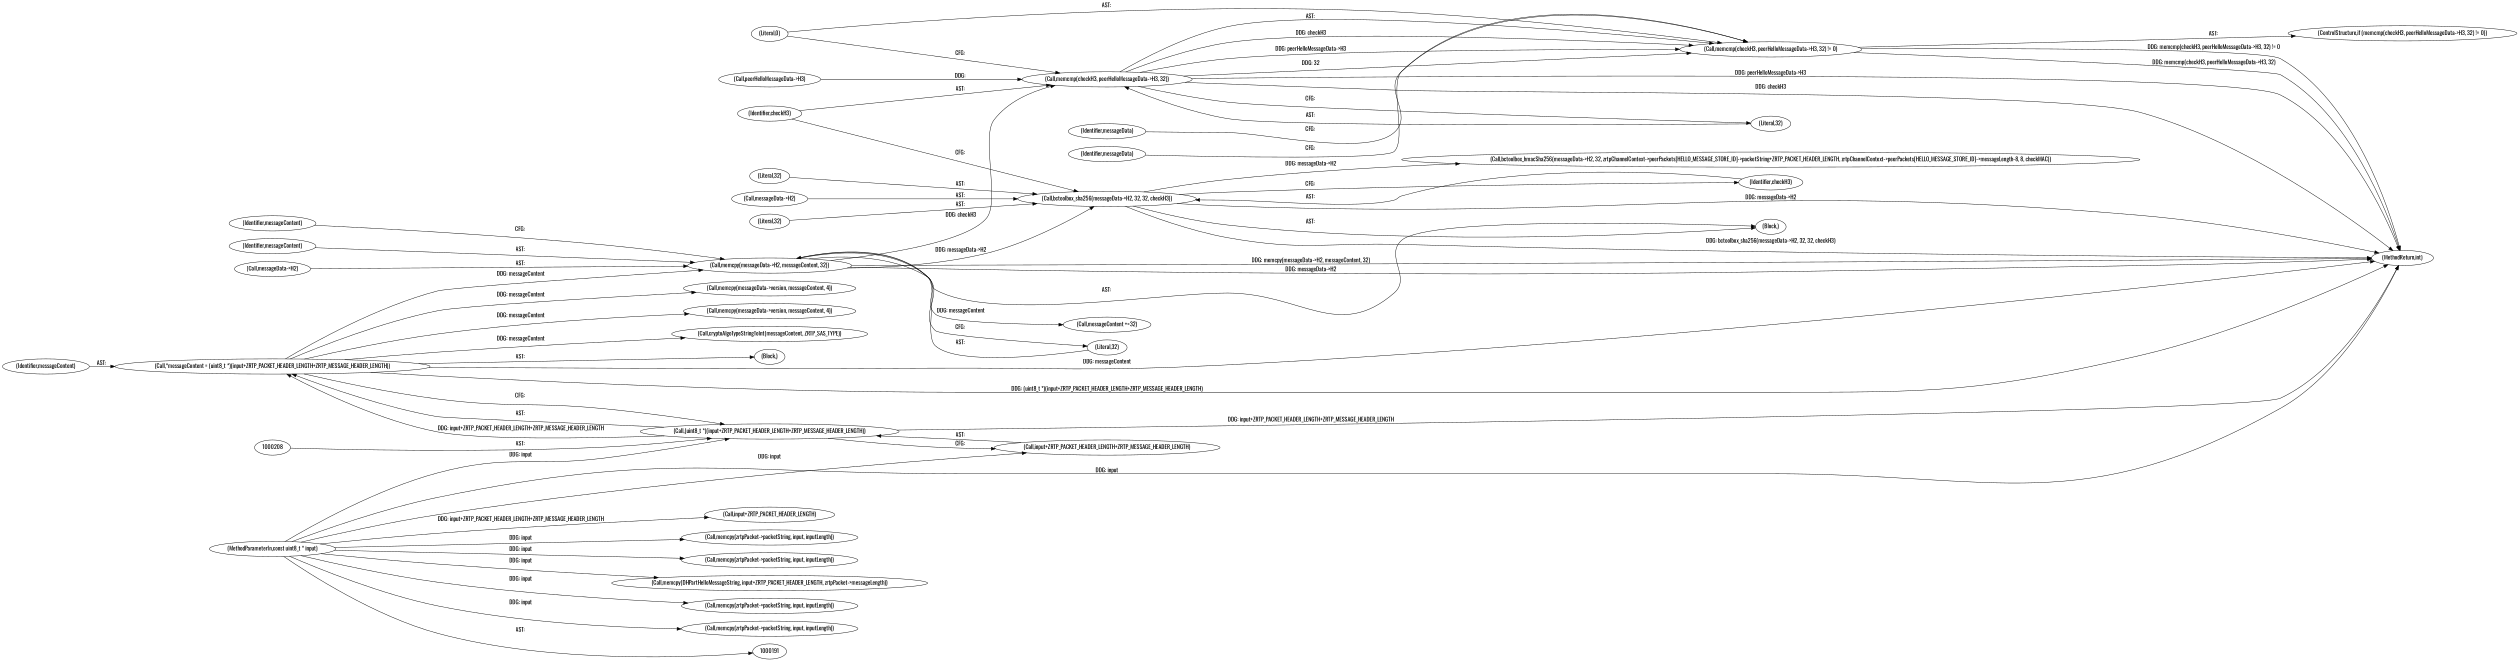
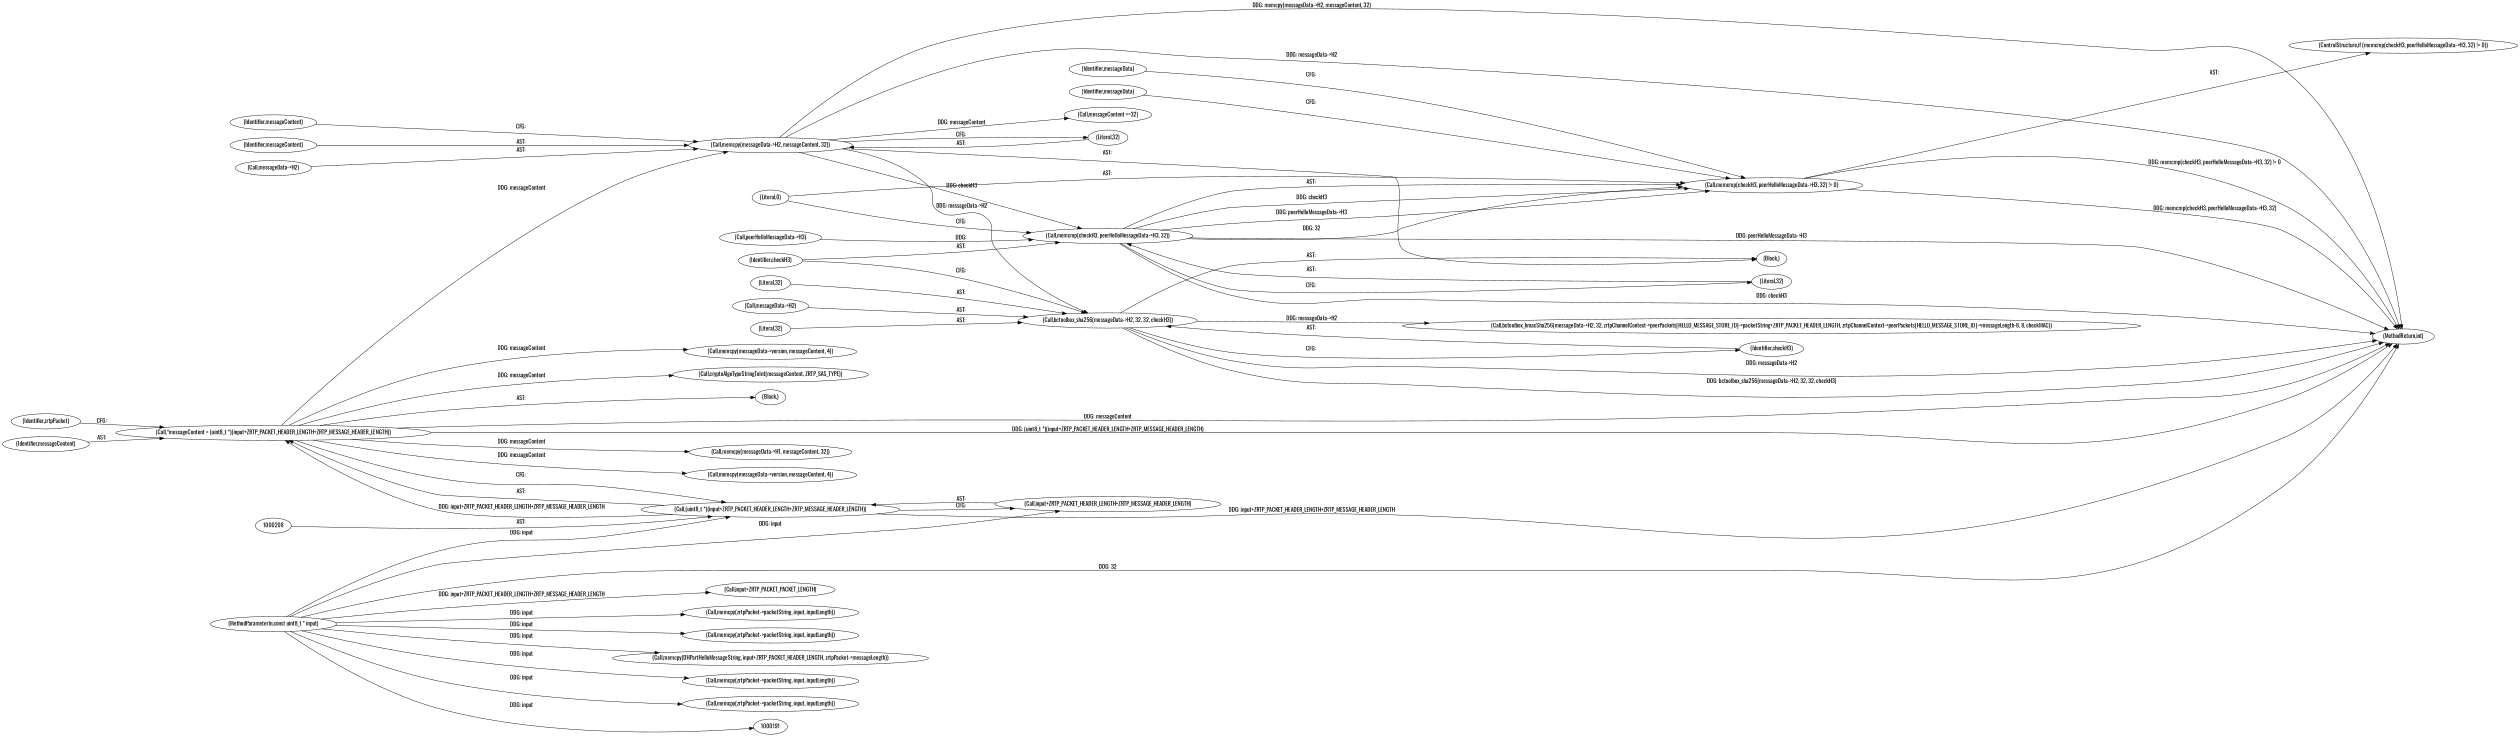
none -> (46, 421)
none -> (771, 452)
(1107, 471) -> (1108, 567)
(770, 515) -> (771, 590)
(521, 630) -> (522, 705)
